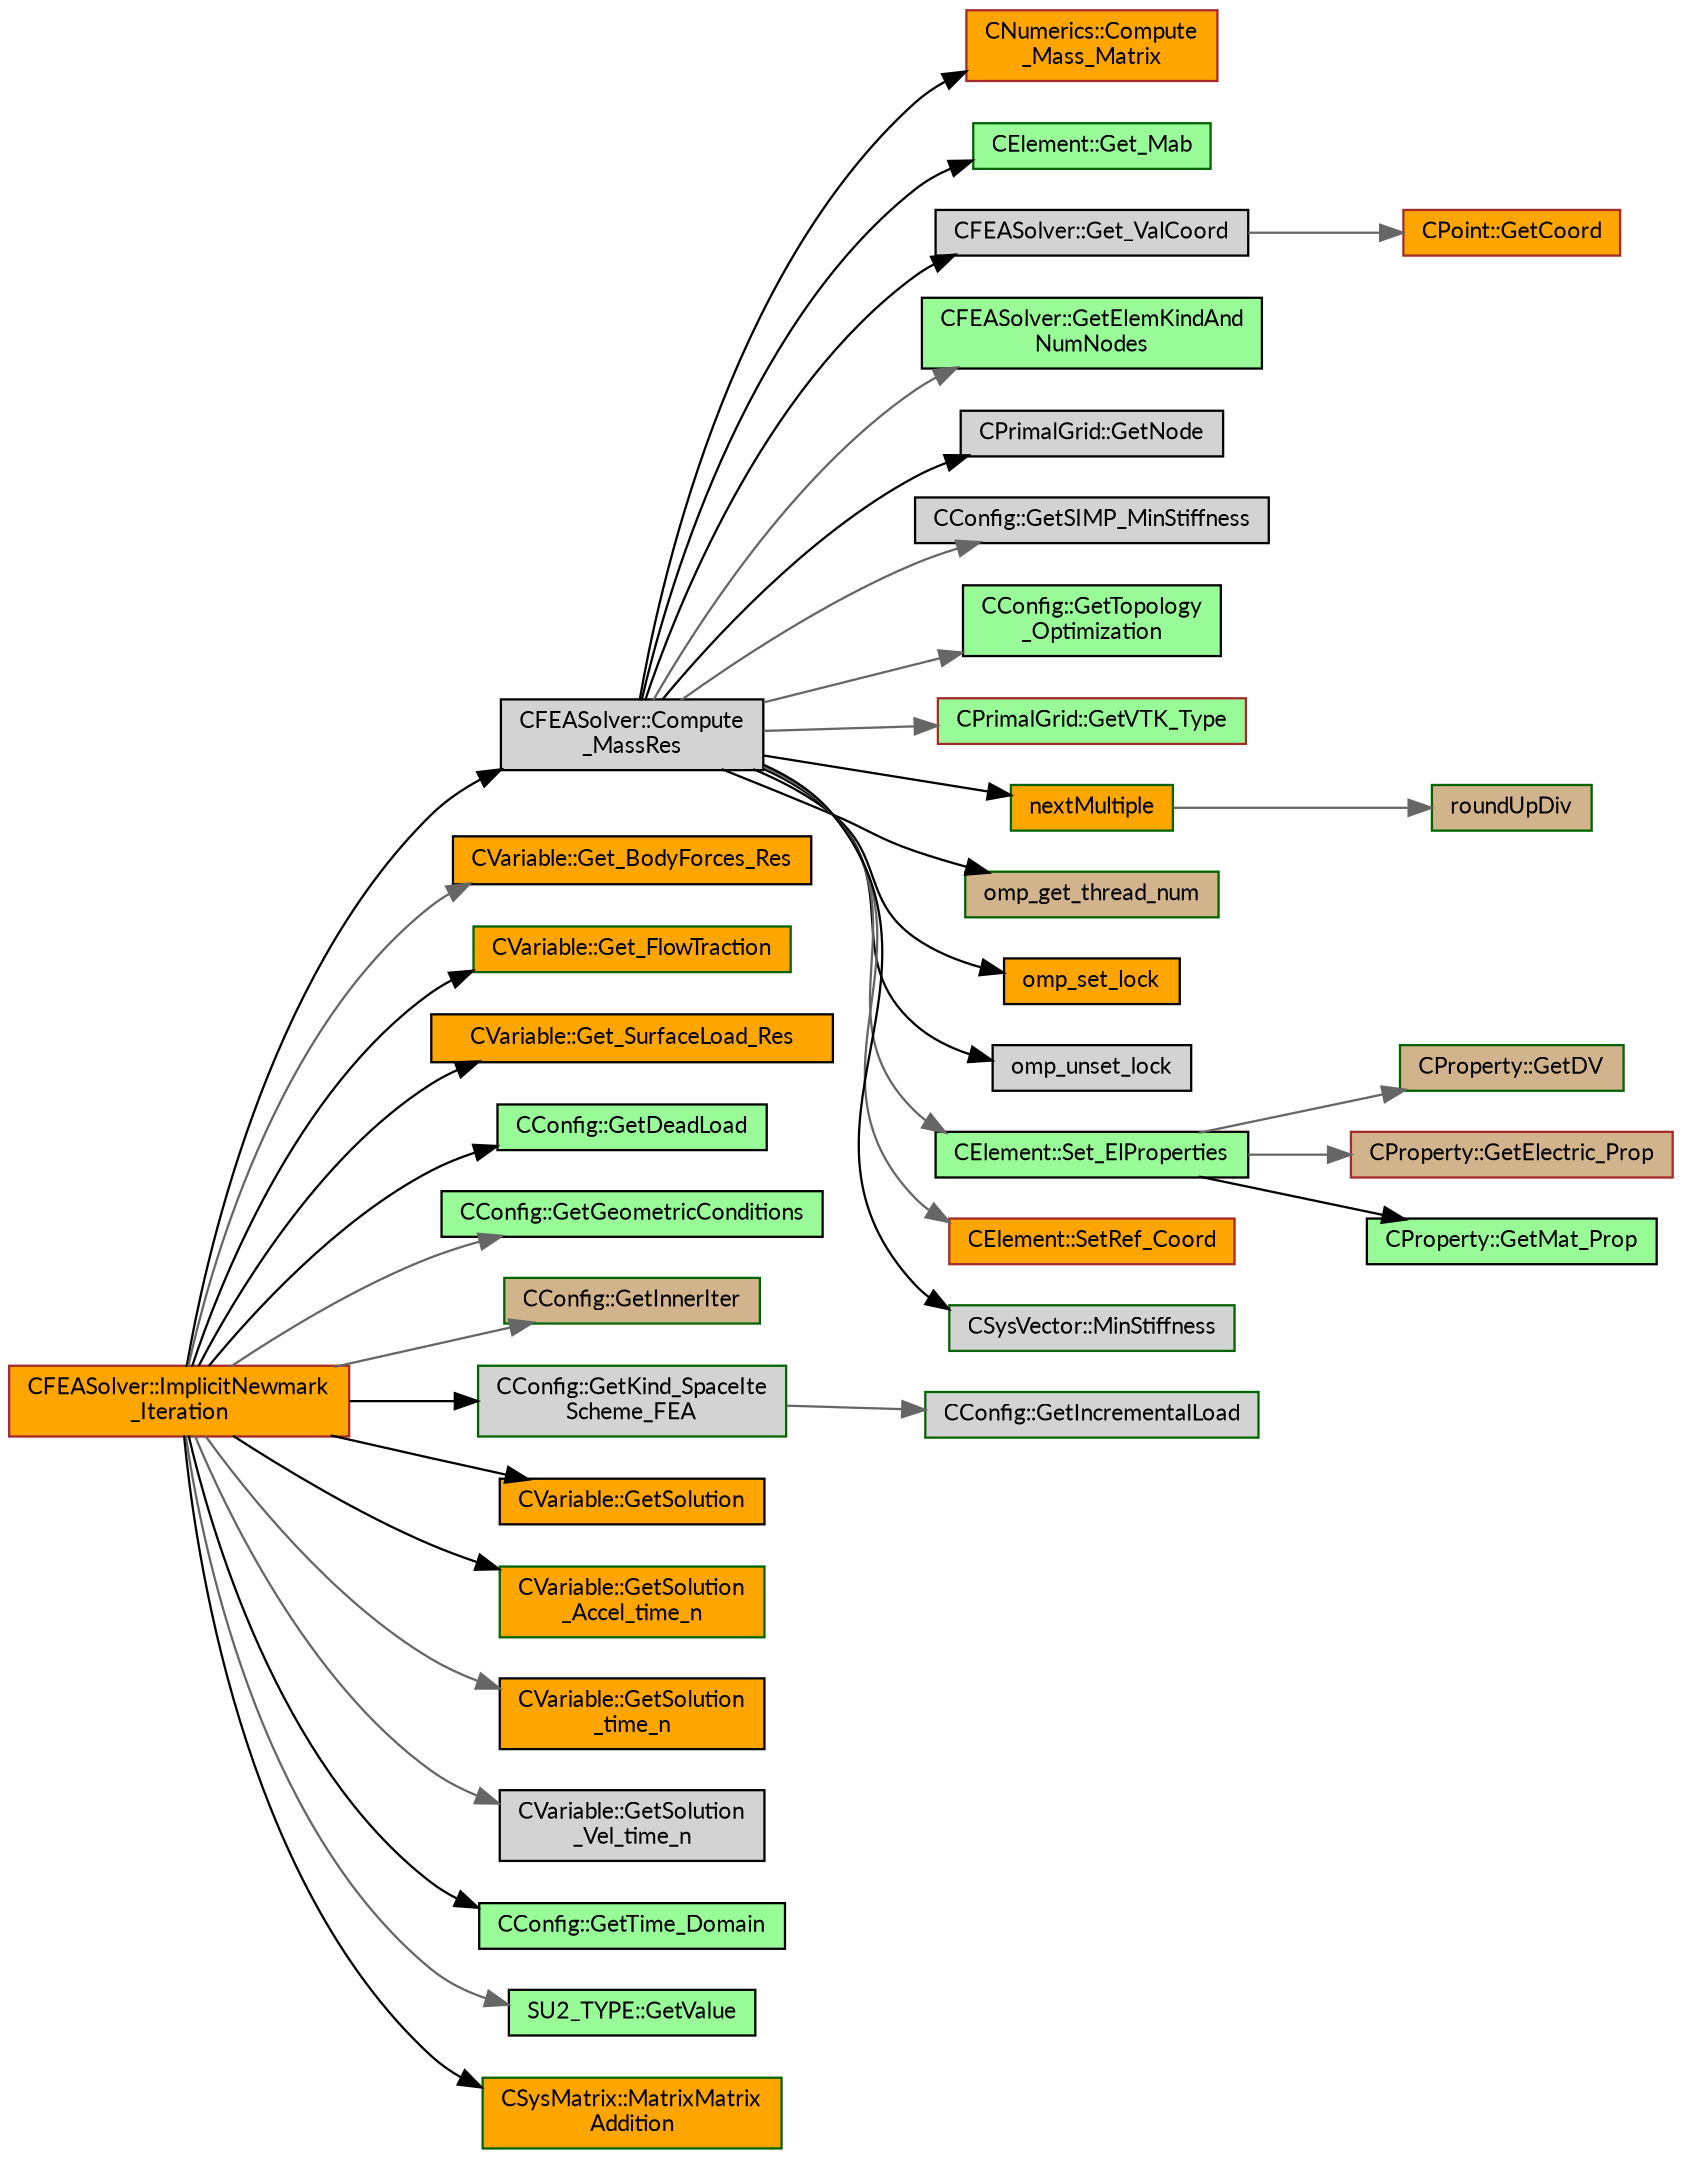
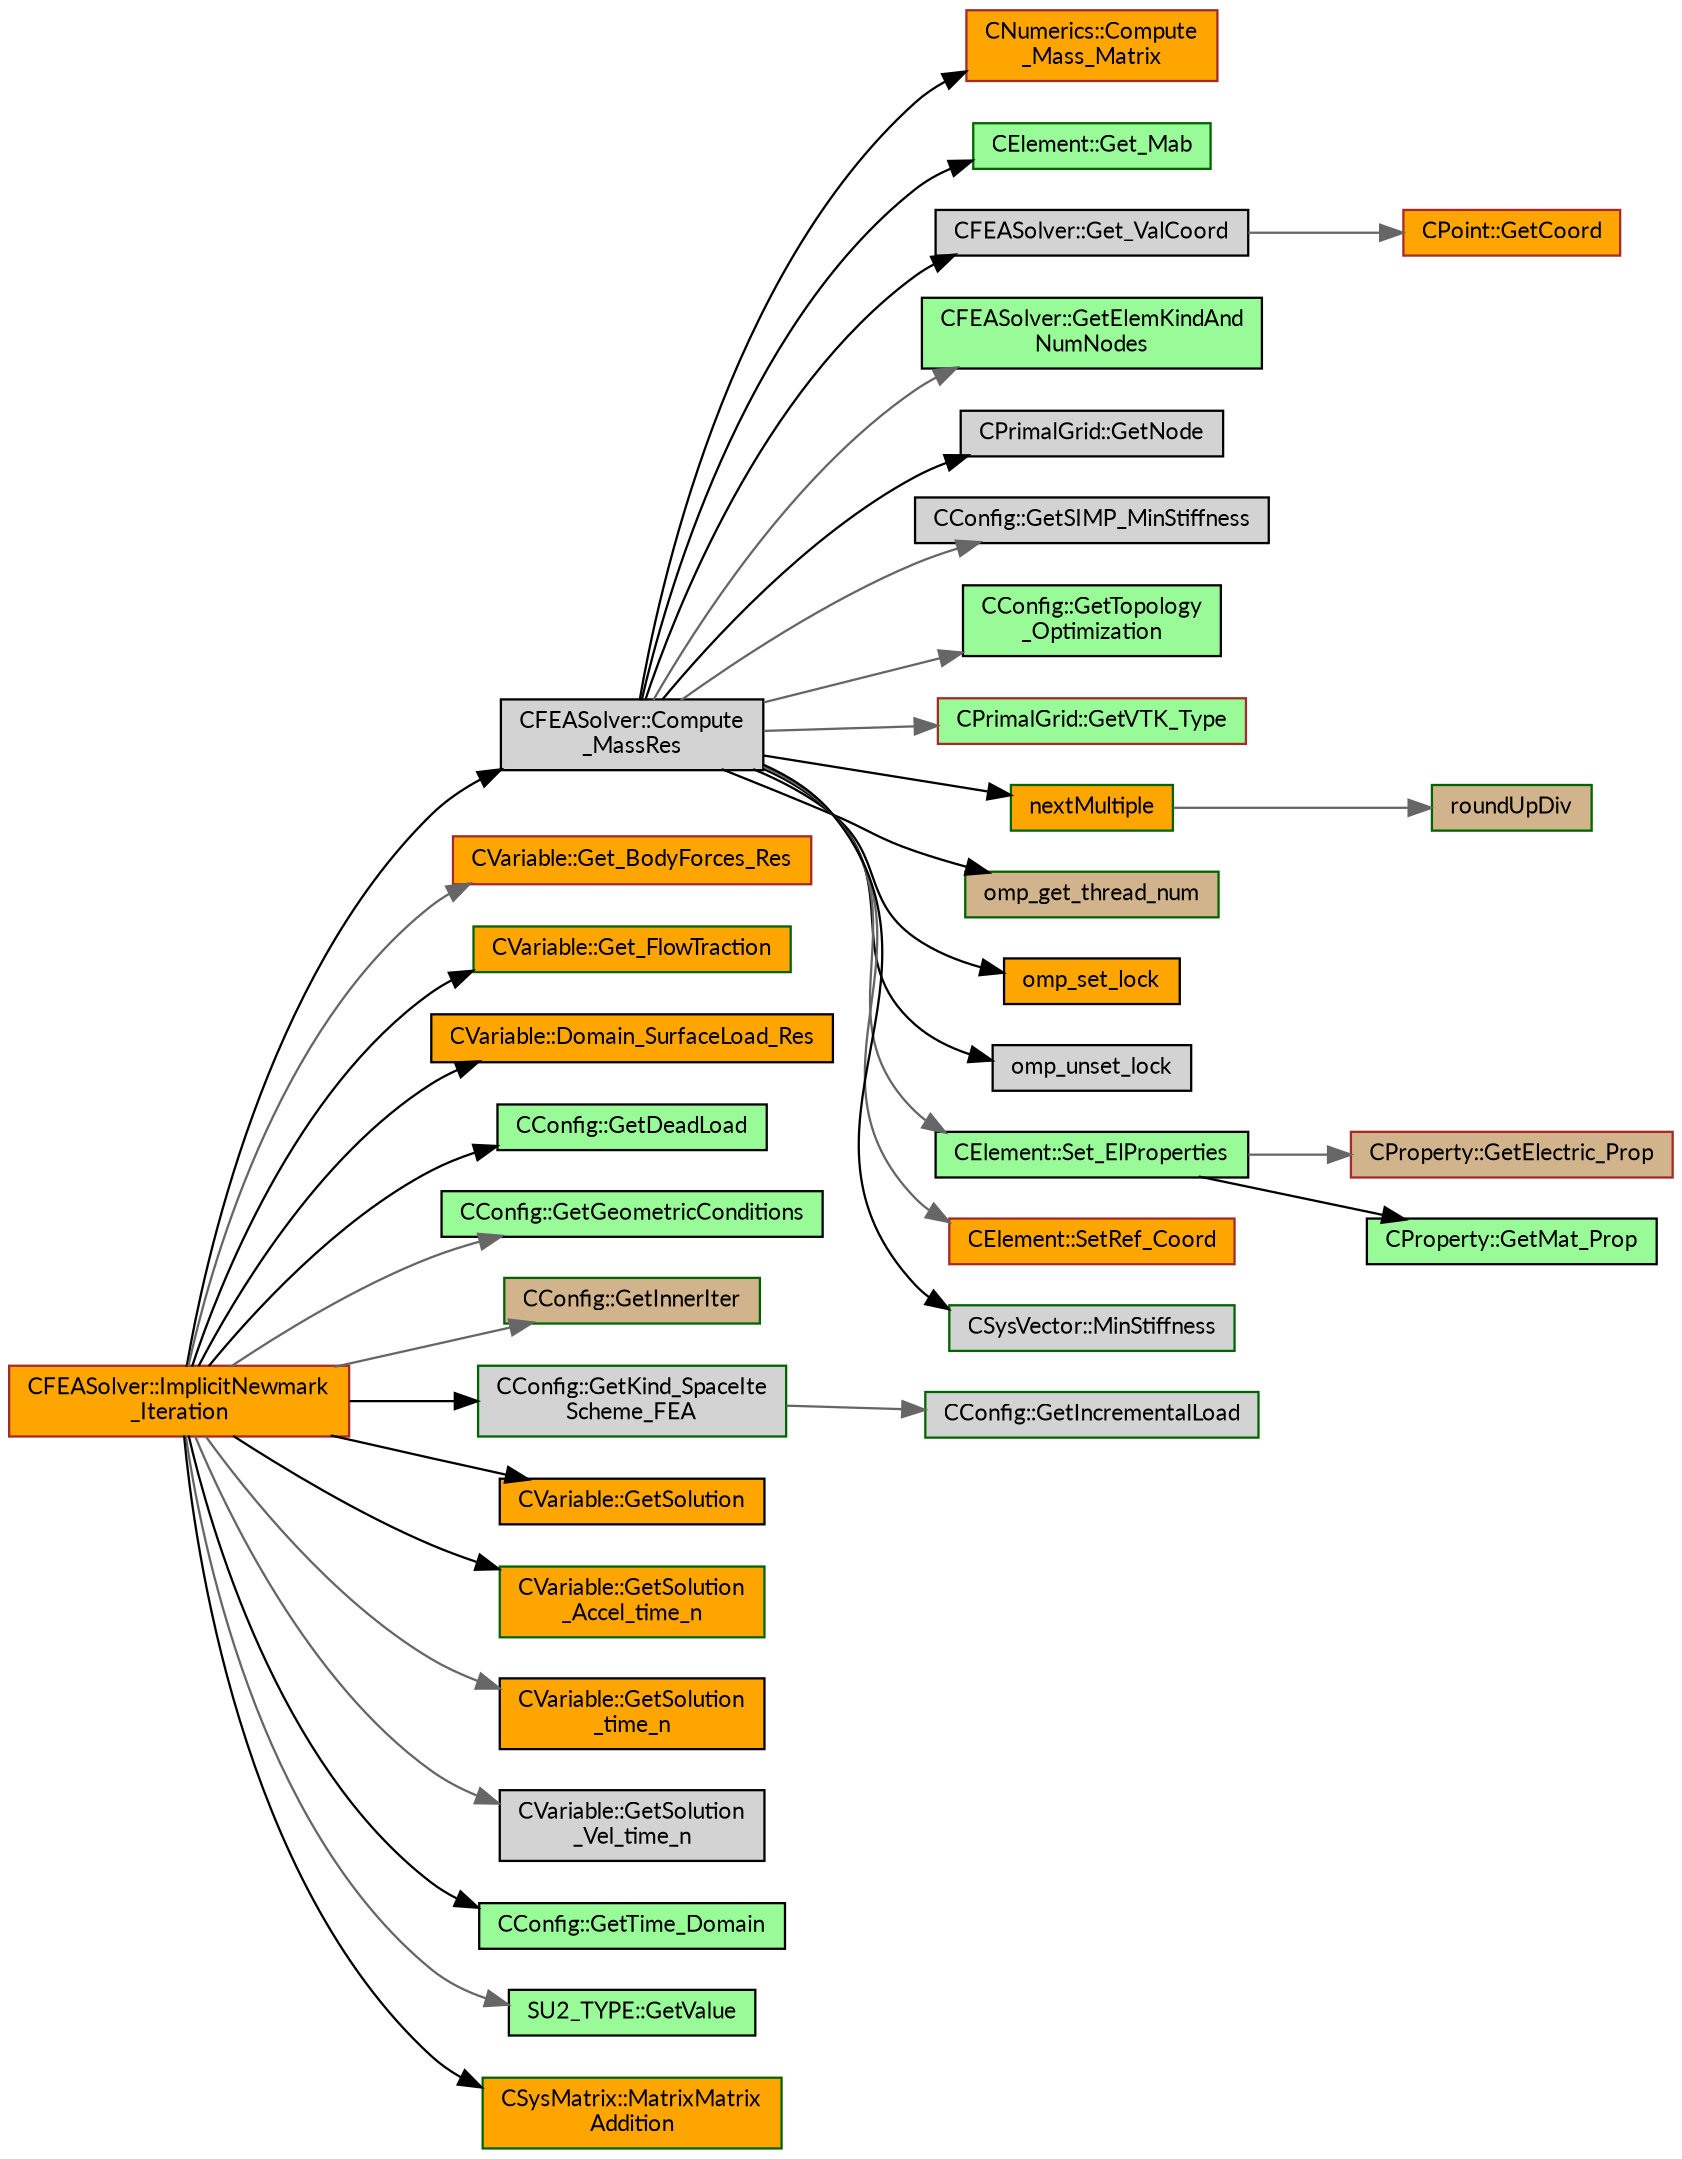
(632, 860) -> (632, 860)
(632, 1038) -> (632, 1038)
(1512, 1068) -> none
